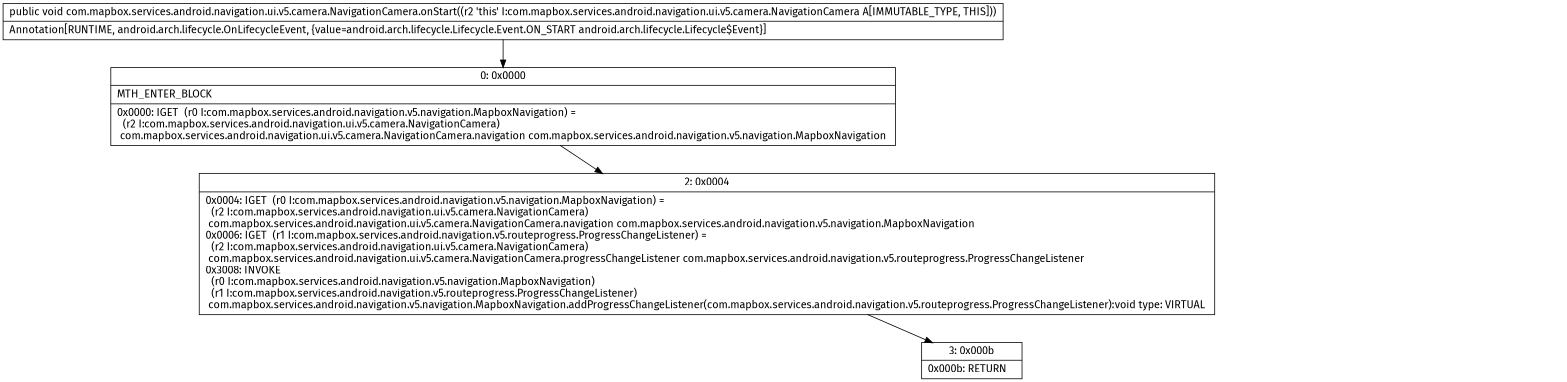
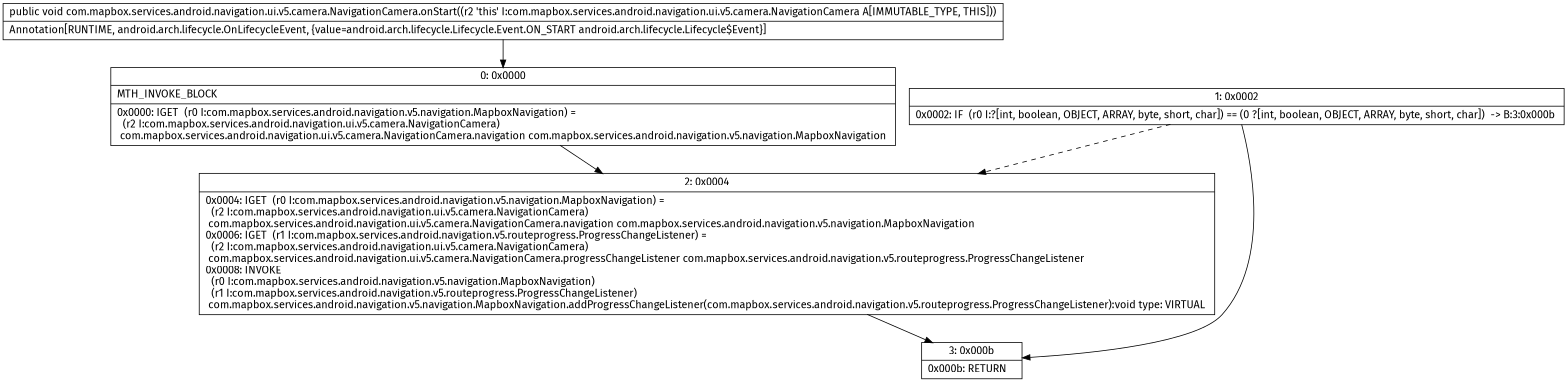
(165, 94) -> (167, 94)
none -> (1237, 107)
(246, 270) -> (246, 270)
